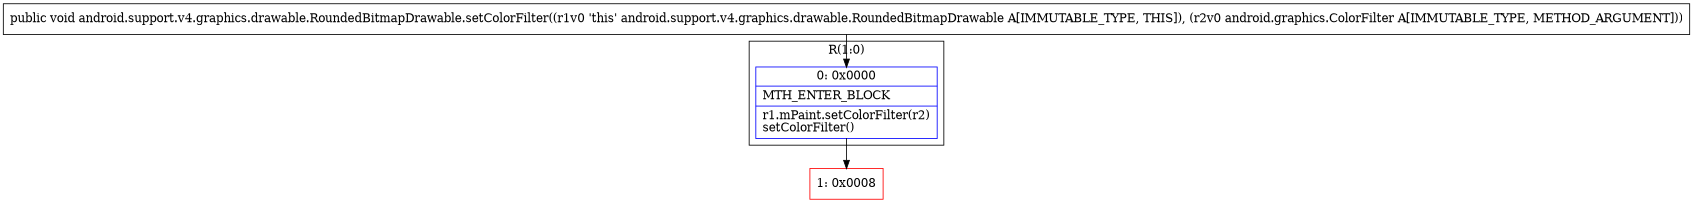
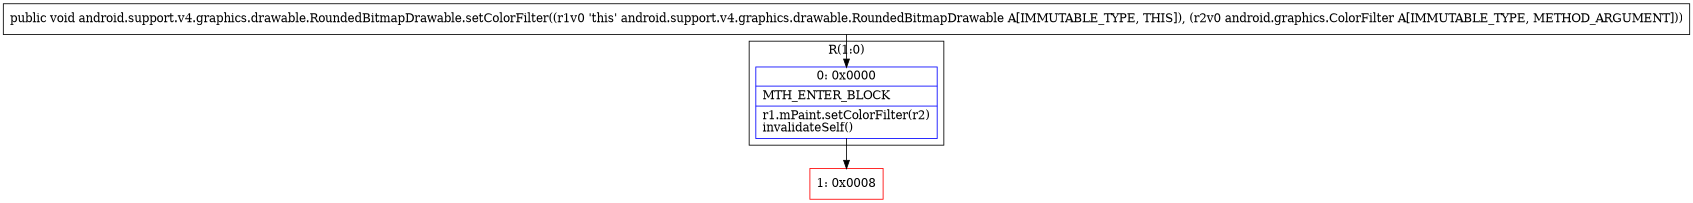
(809, 128) -> (808, 128)
